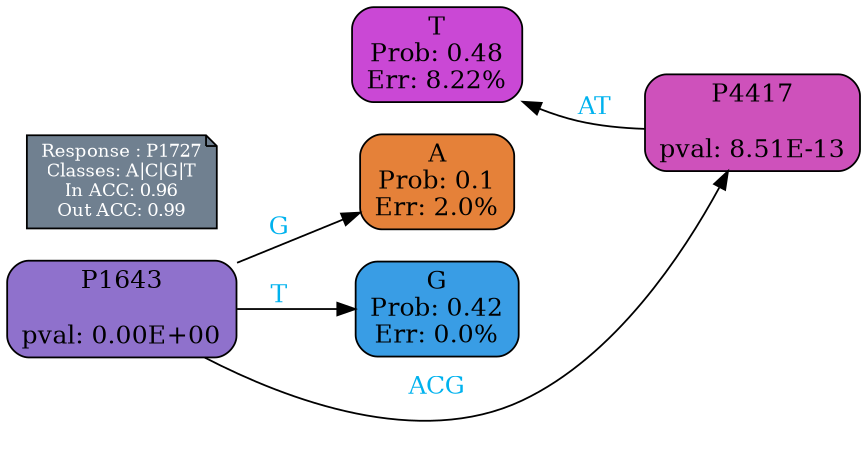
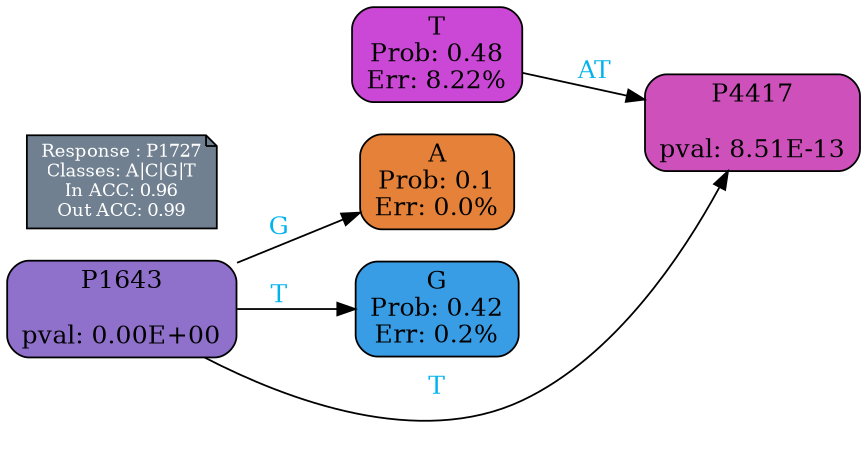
(591, 124) -> (575, 84)
(437, 182) -> (437, 182)
(437, 309) -> (437, 309)
(437, 387) -> (437, 387)
